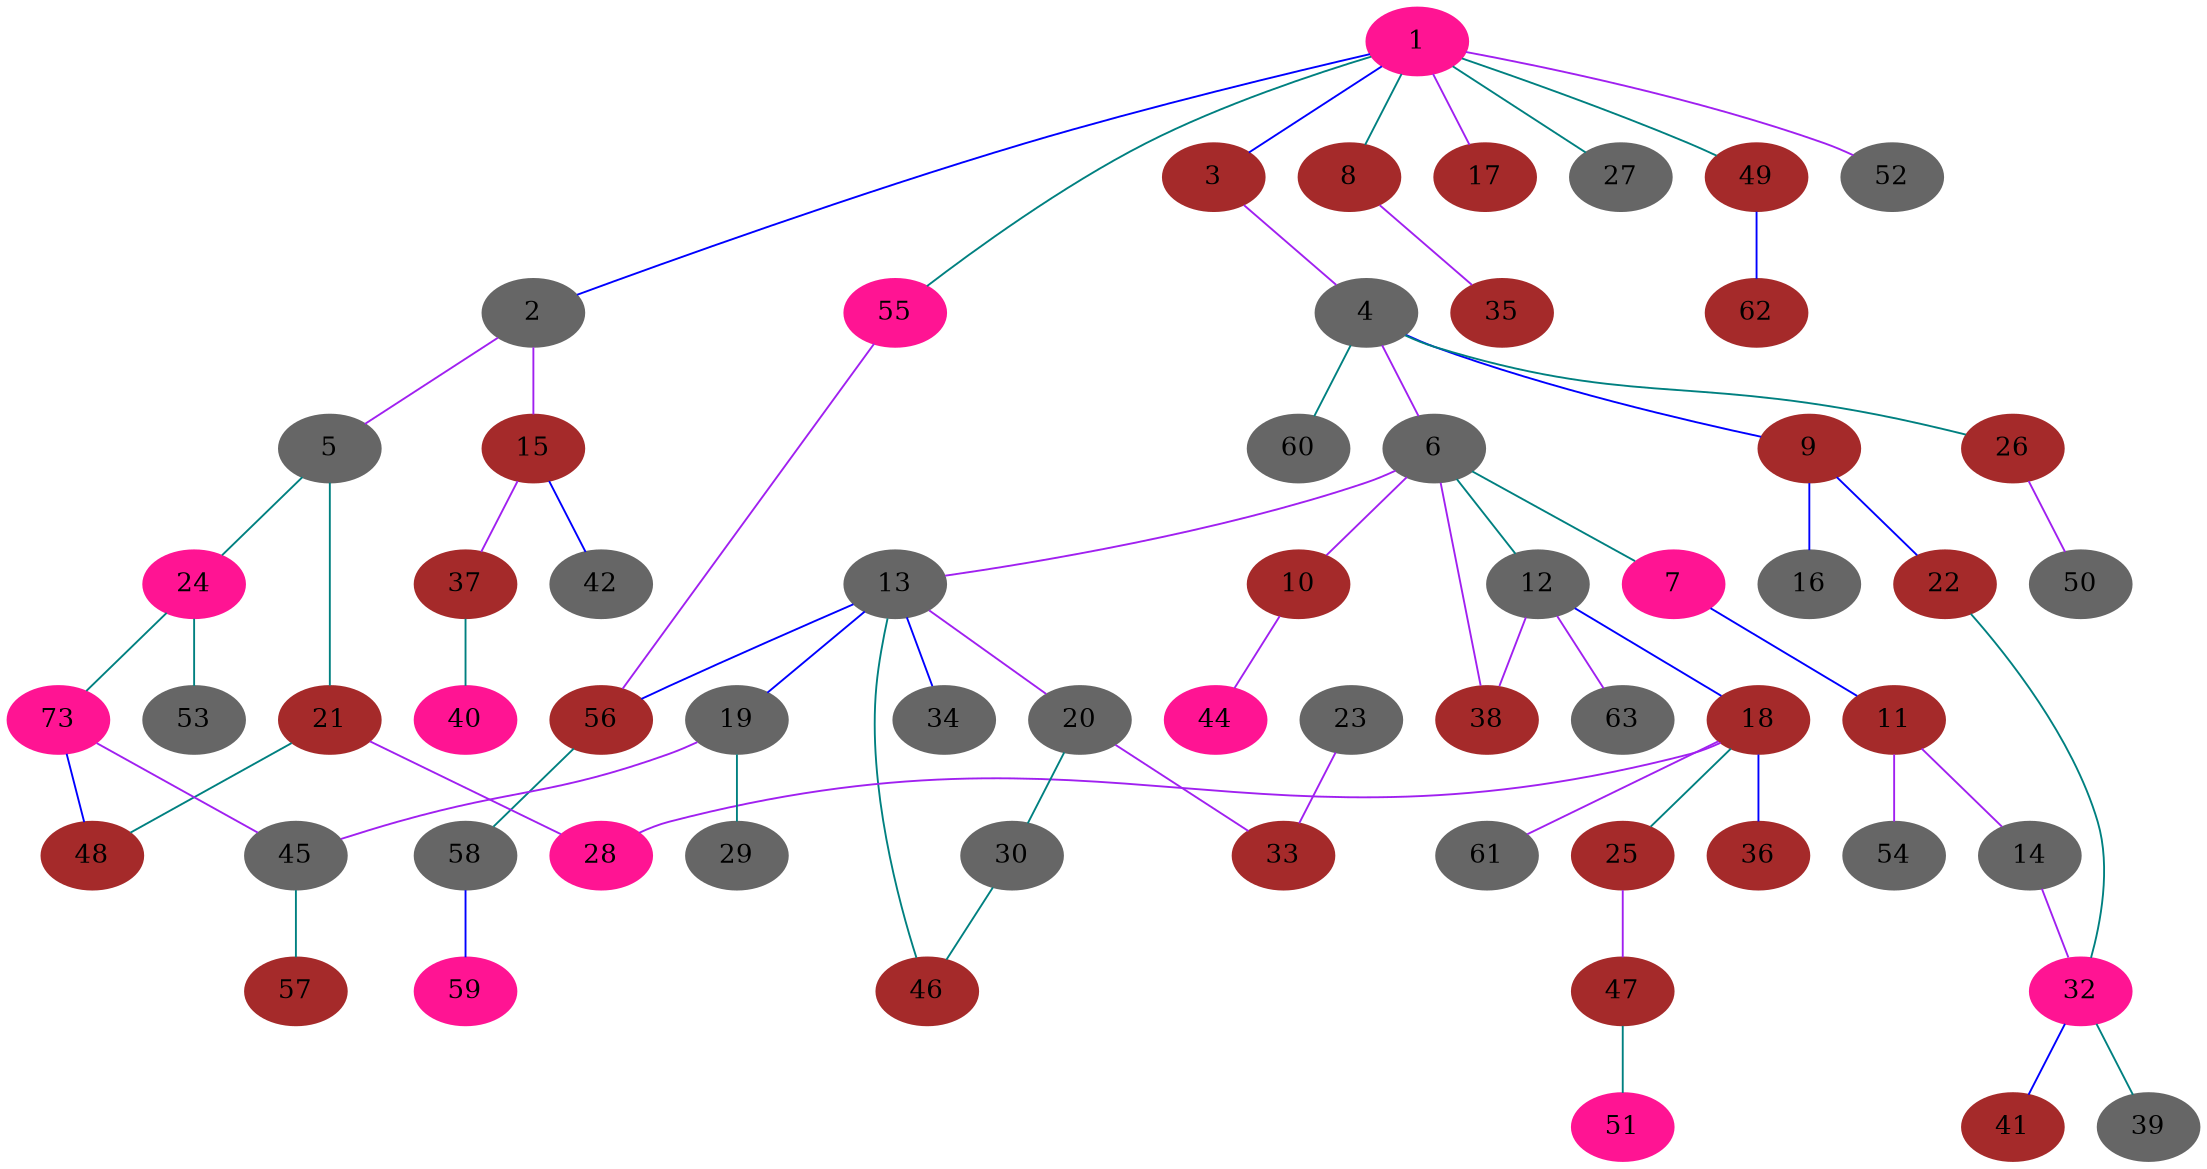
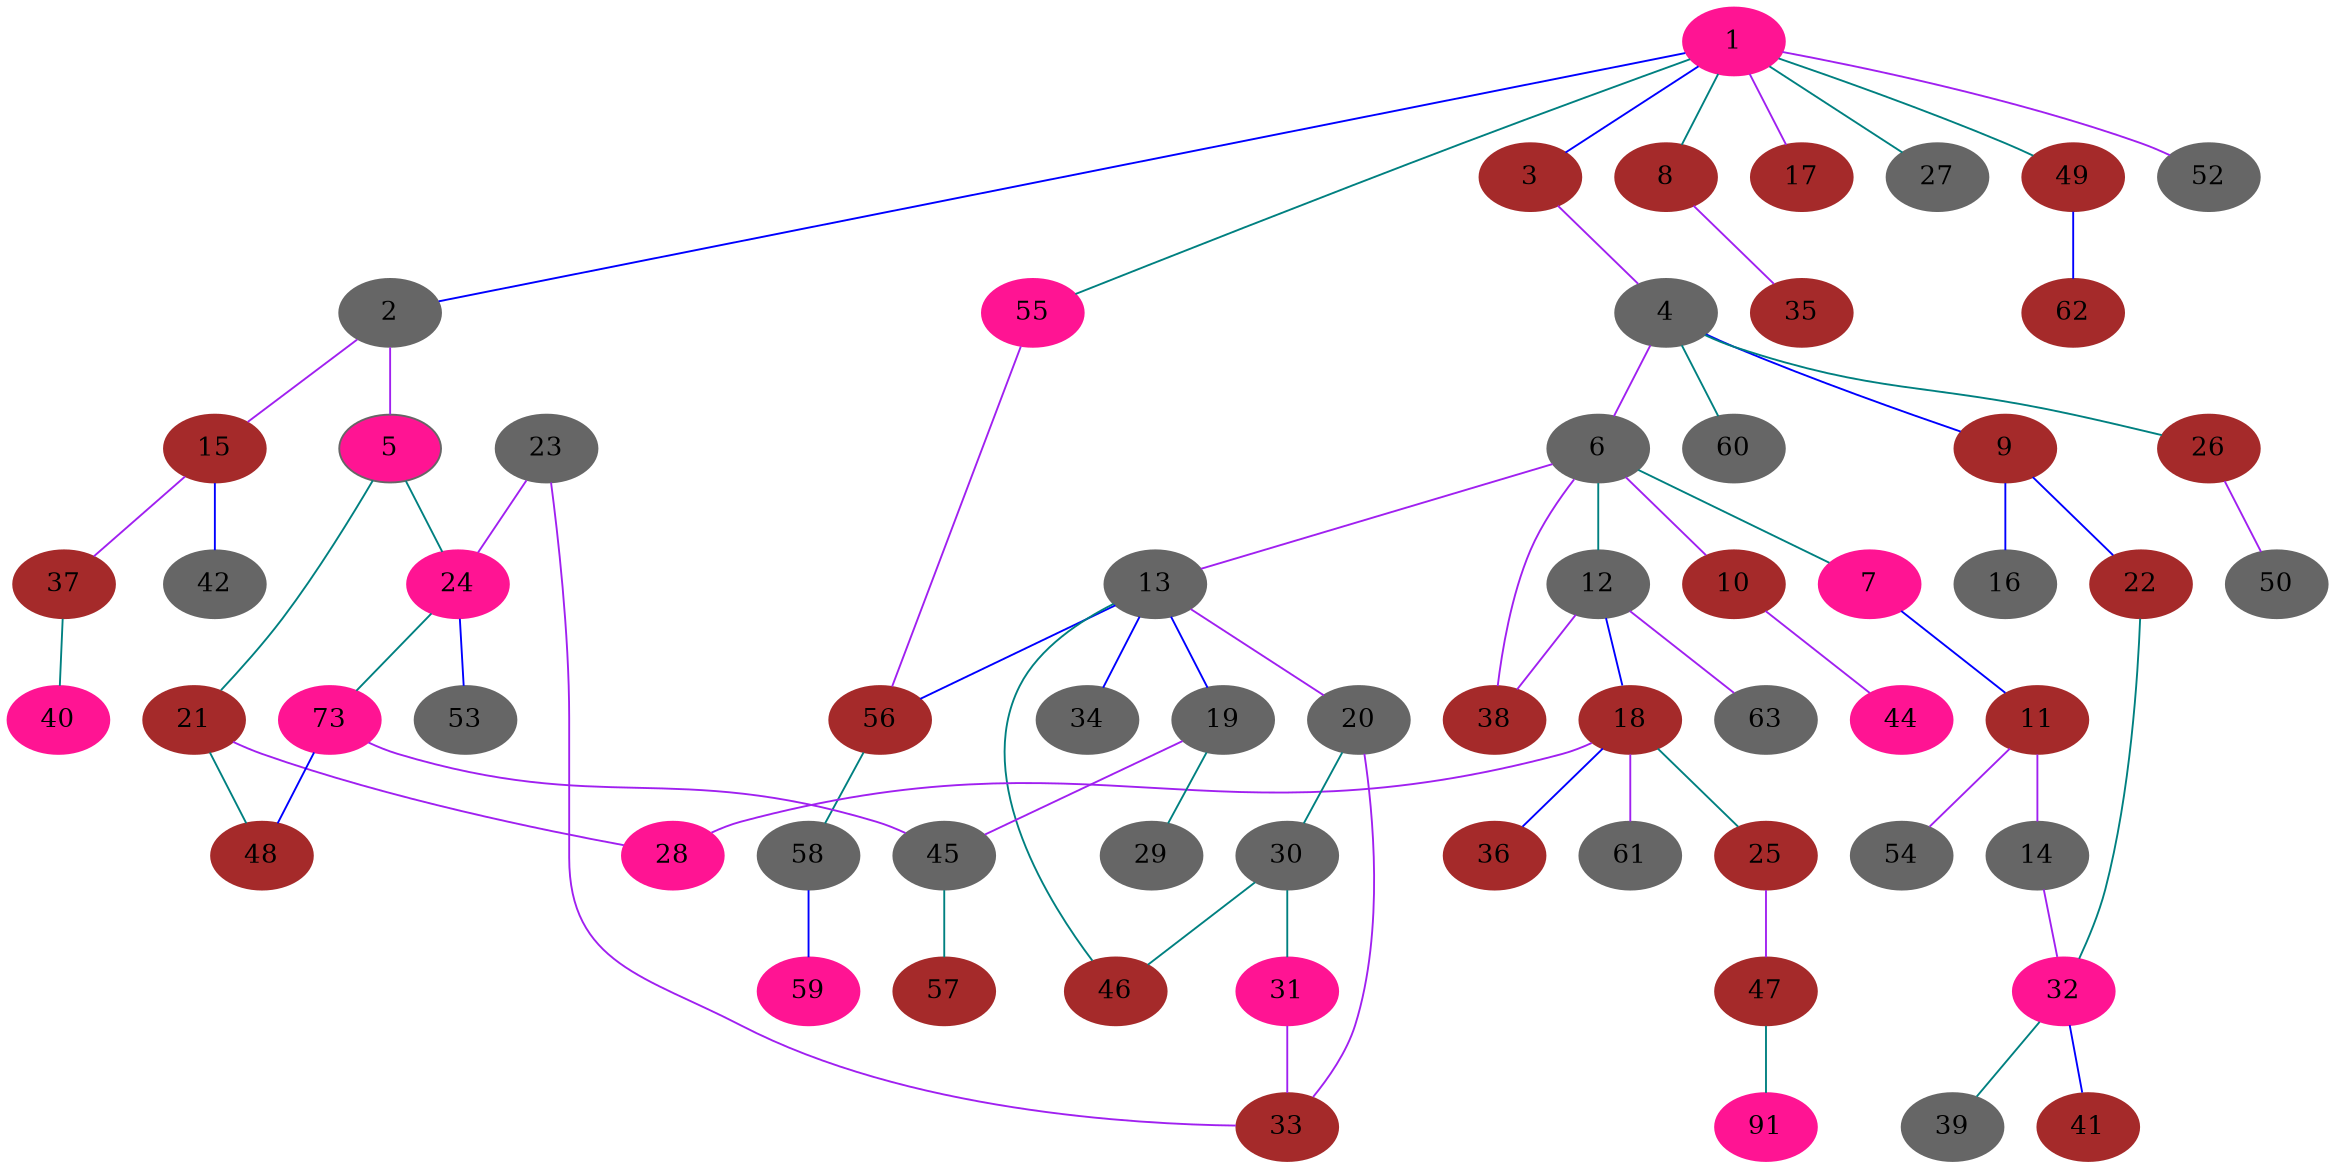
(330, 449) -> (390, 449)
none -> (502, 516)
(194, 652) -> (462, 652)
none -> (1287, 991)
(1623, 1127) -> (1766, 1127)
